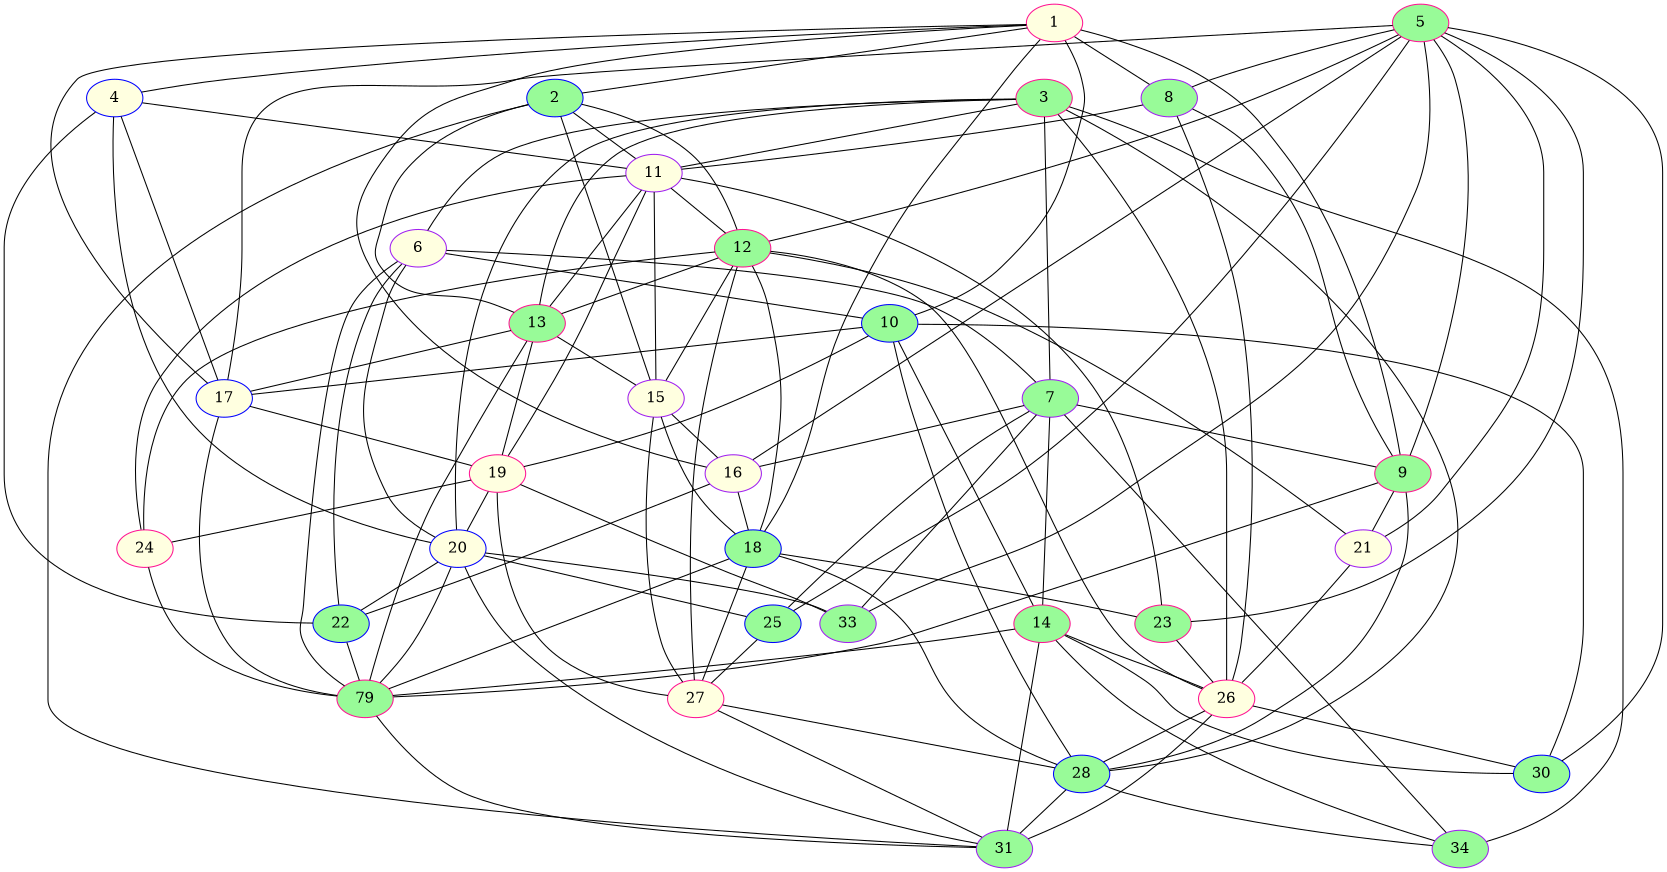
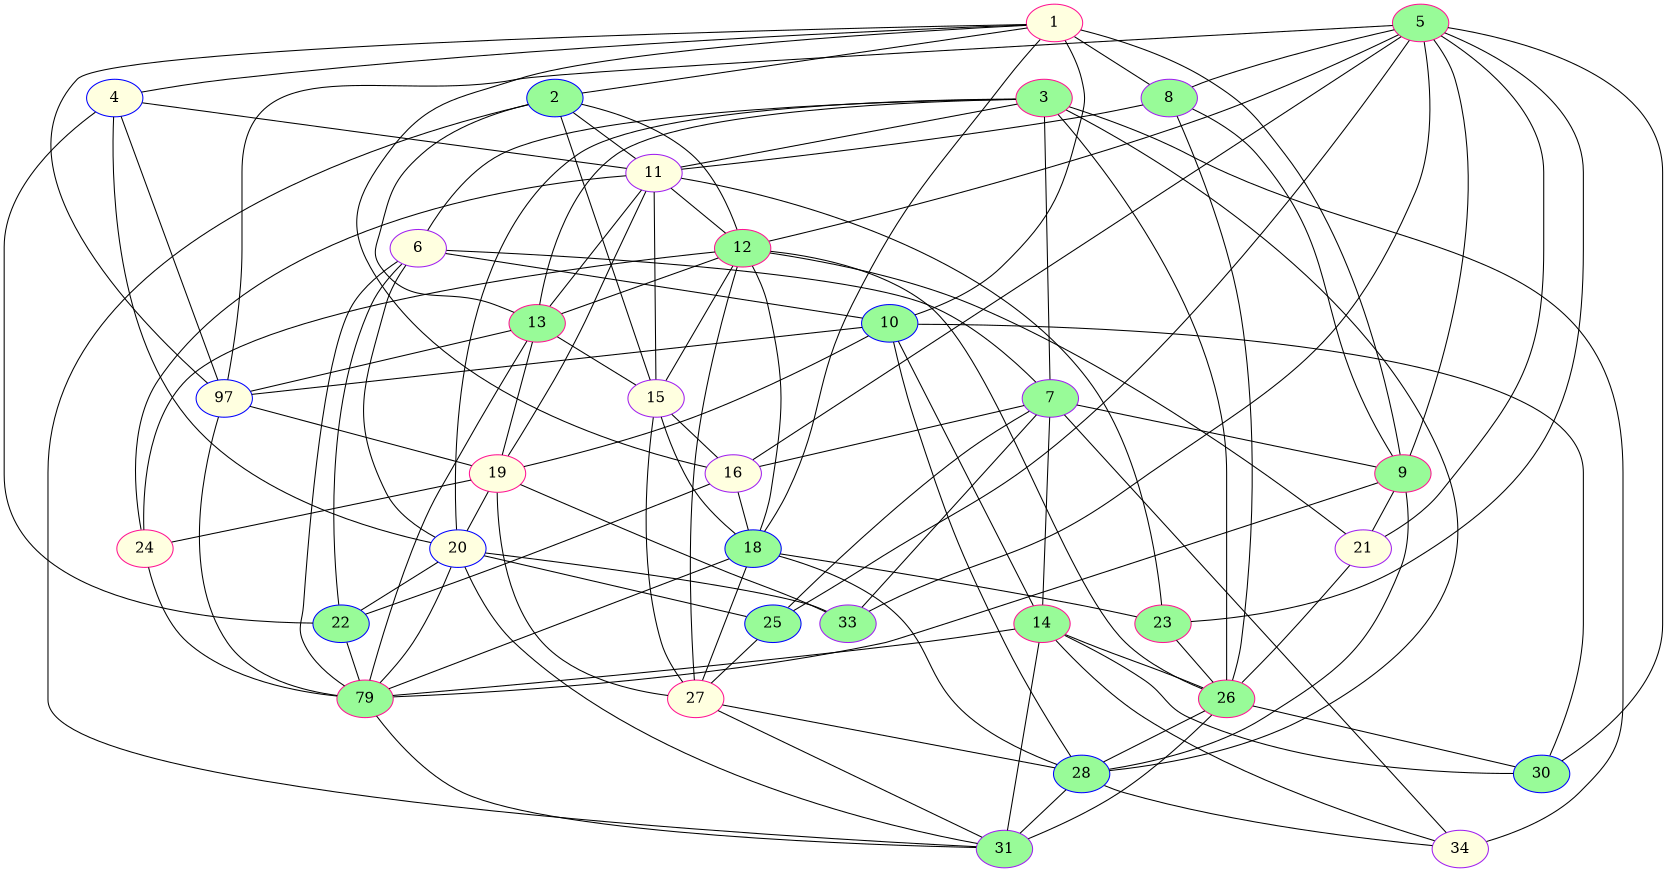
(224, 398) -> (224, 398)
(1227, 699) -> (1227, 699)
(1460, 849) -> (1460, 849)
